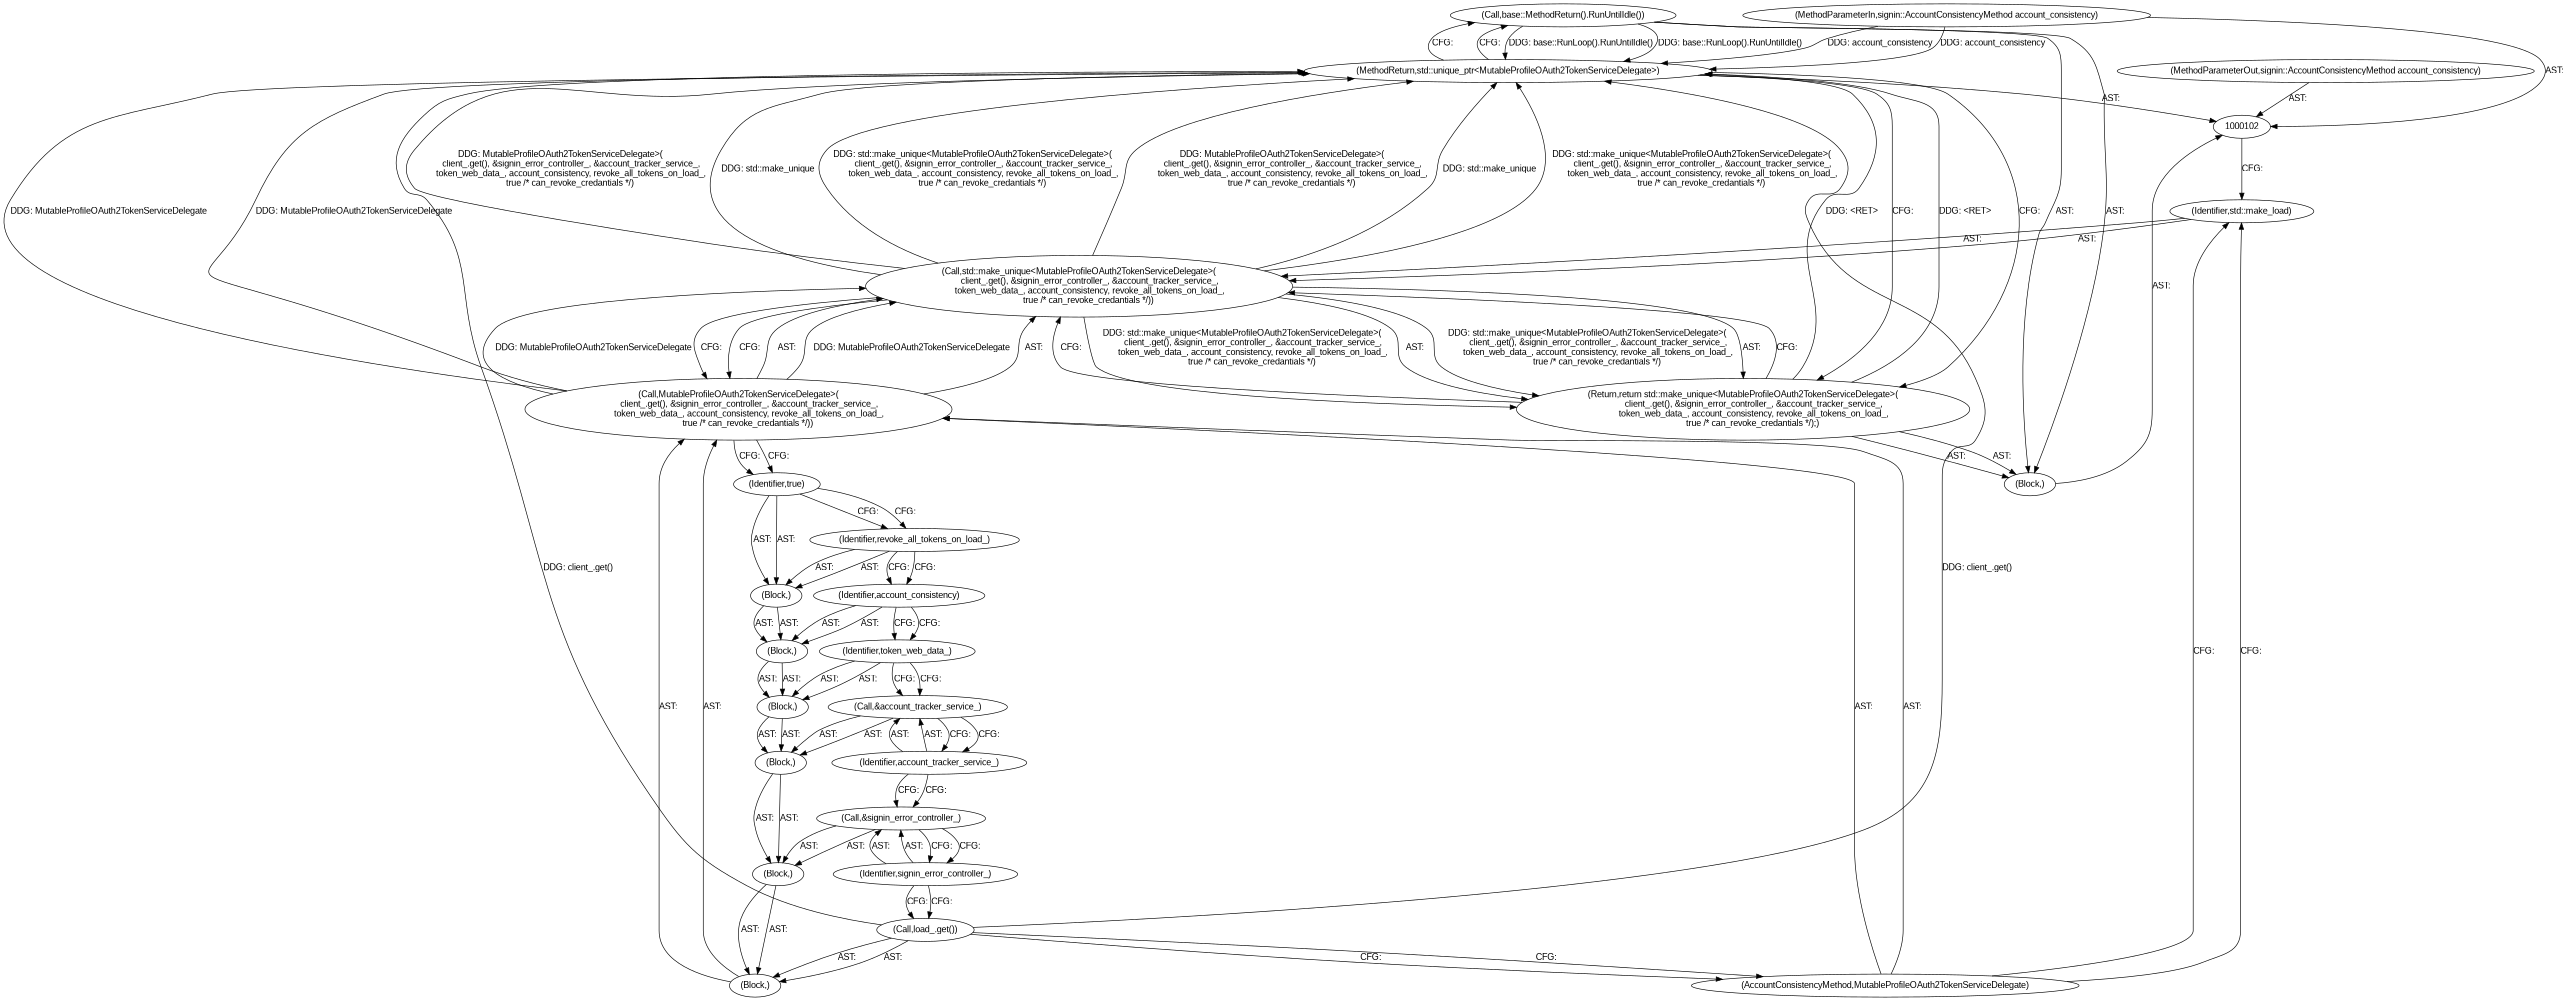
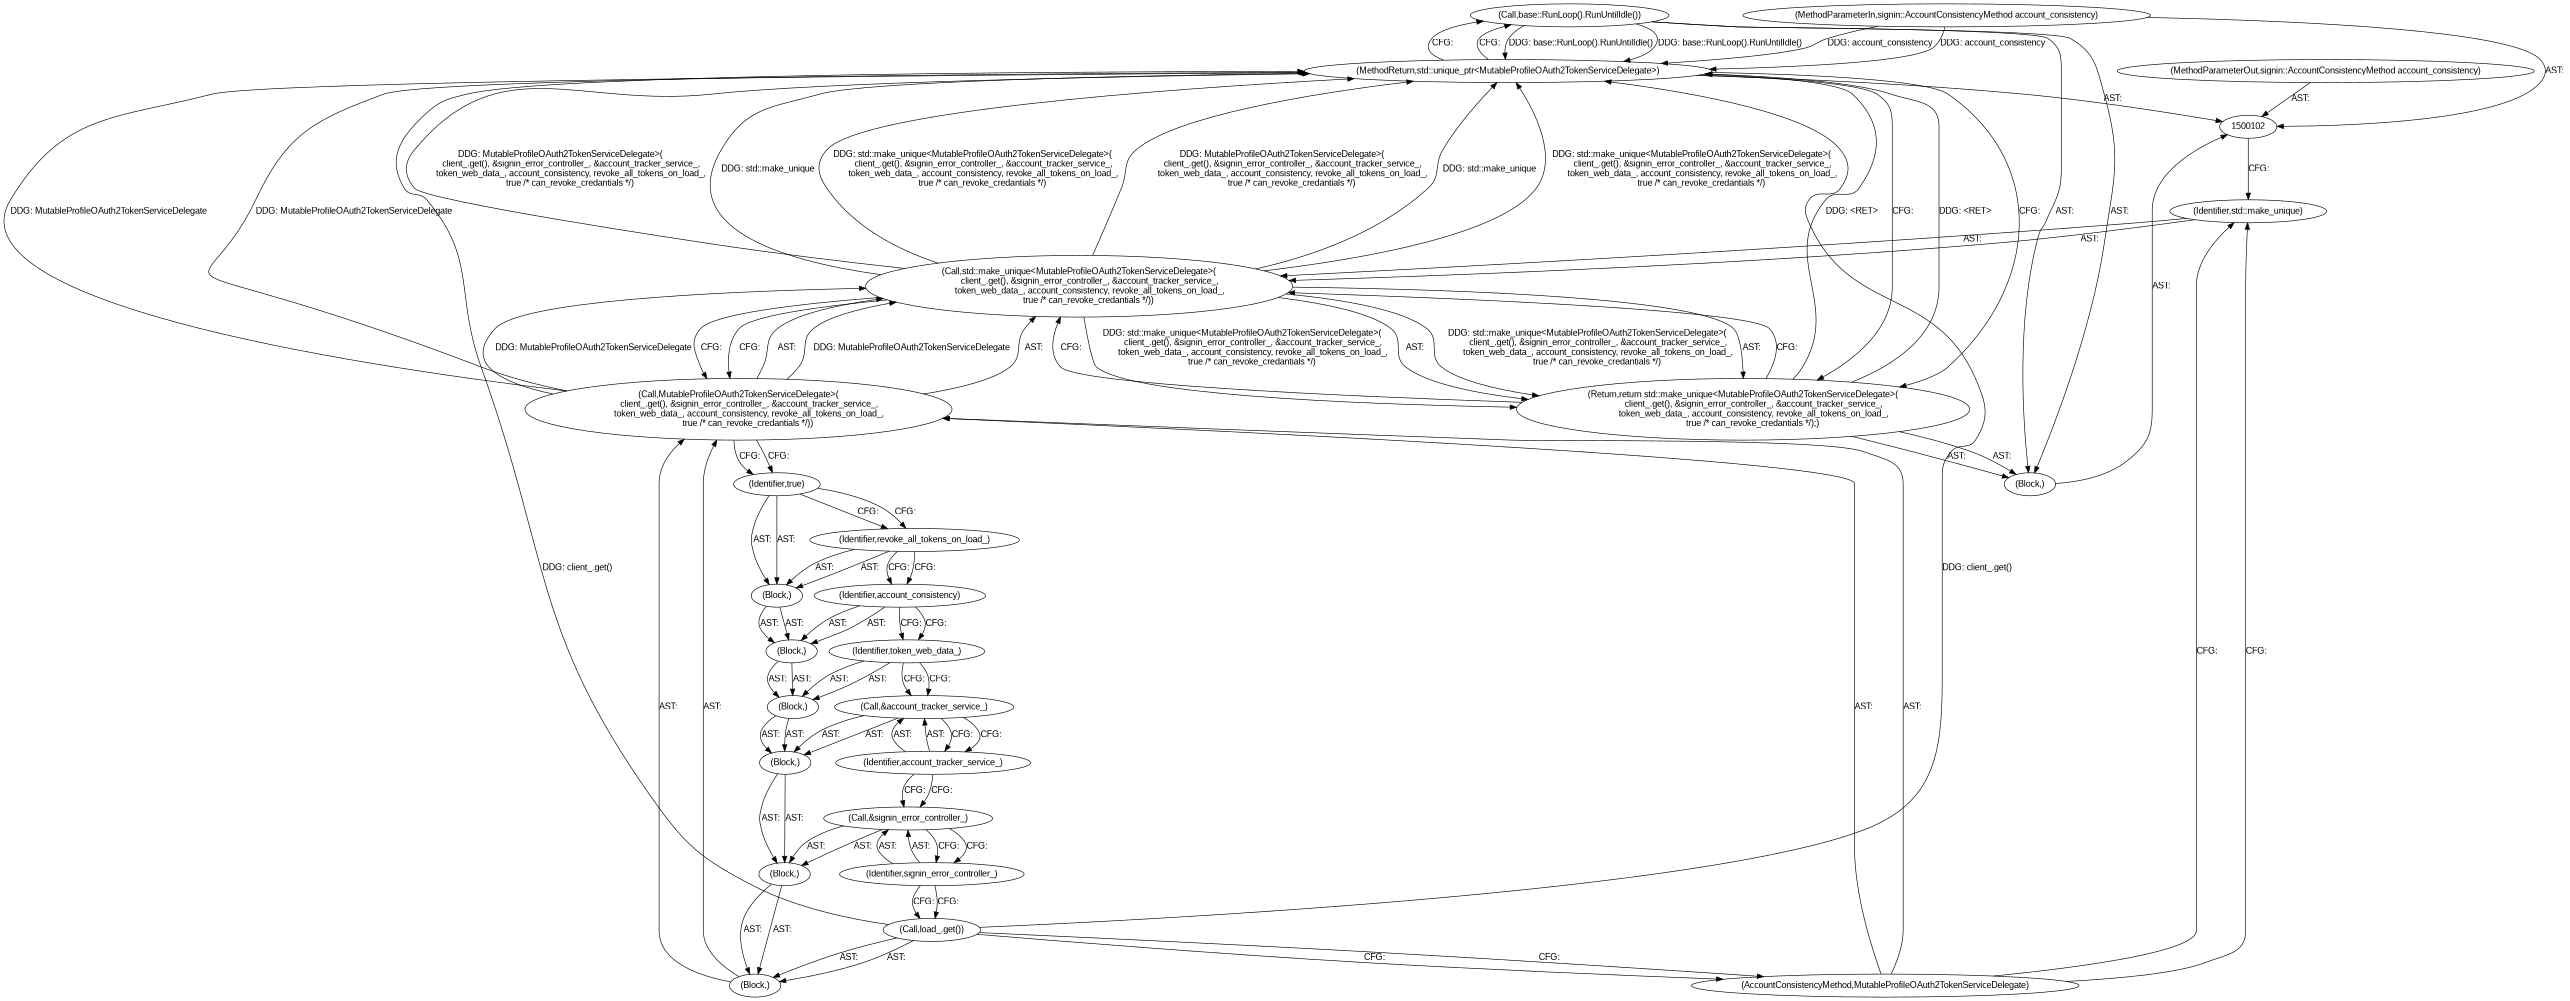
(1563, 15) -> (1570, 15)
(2242, 127) -> (2248, 127)
(2242, 211) -> (2248, 211)
